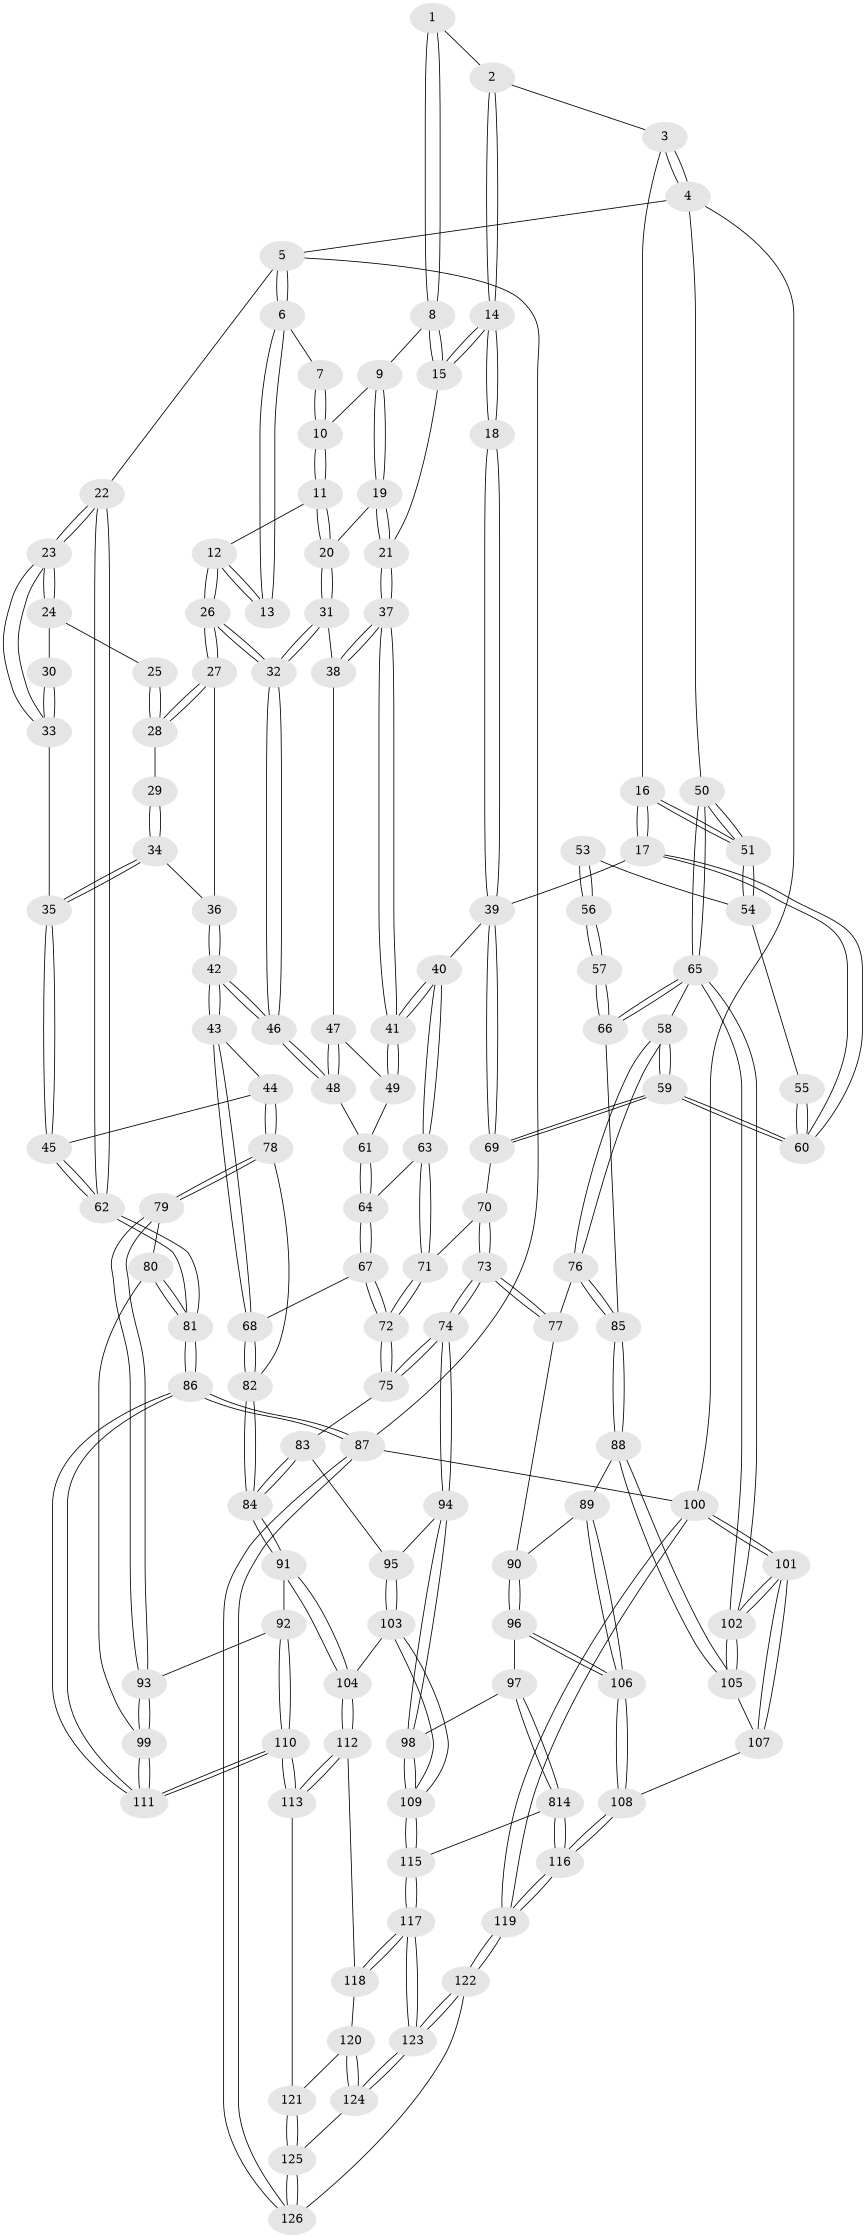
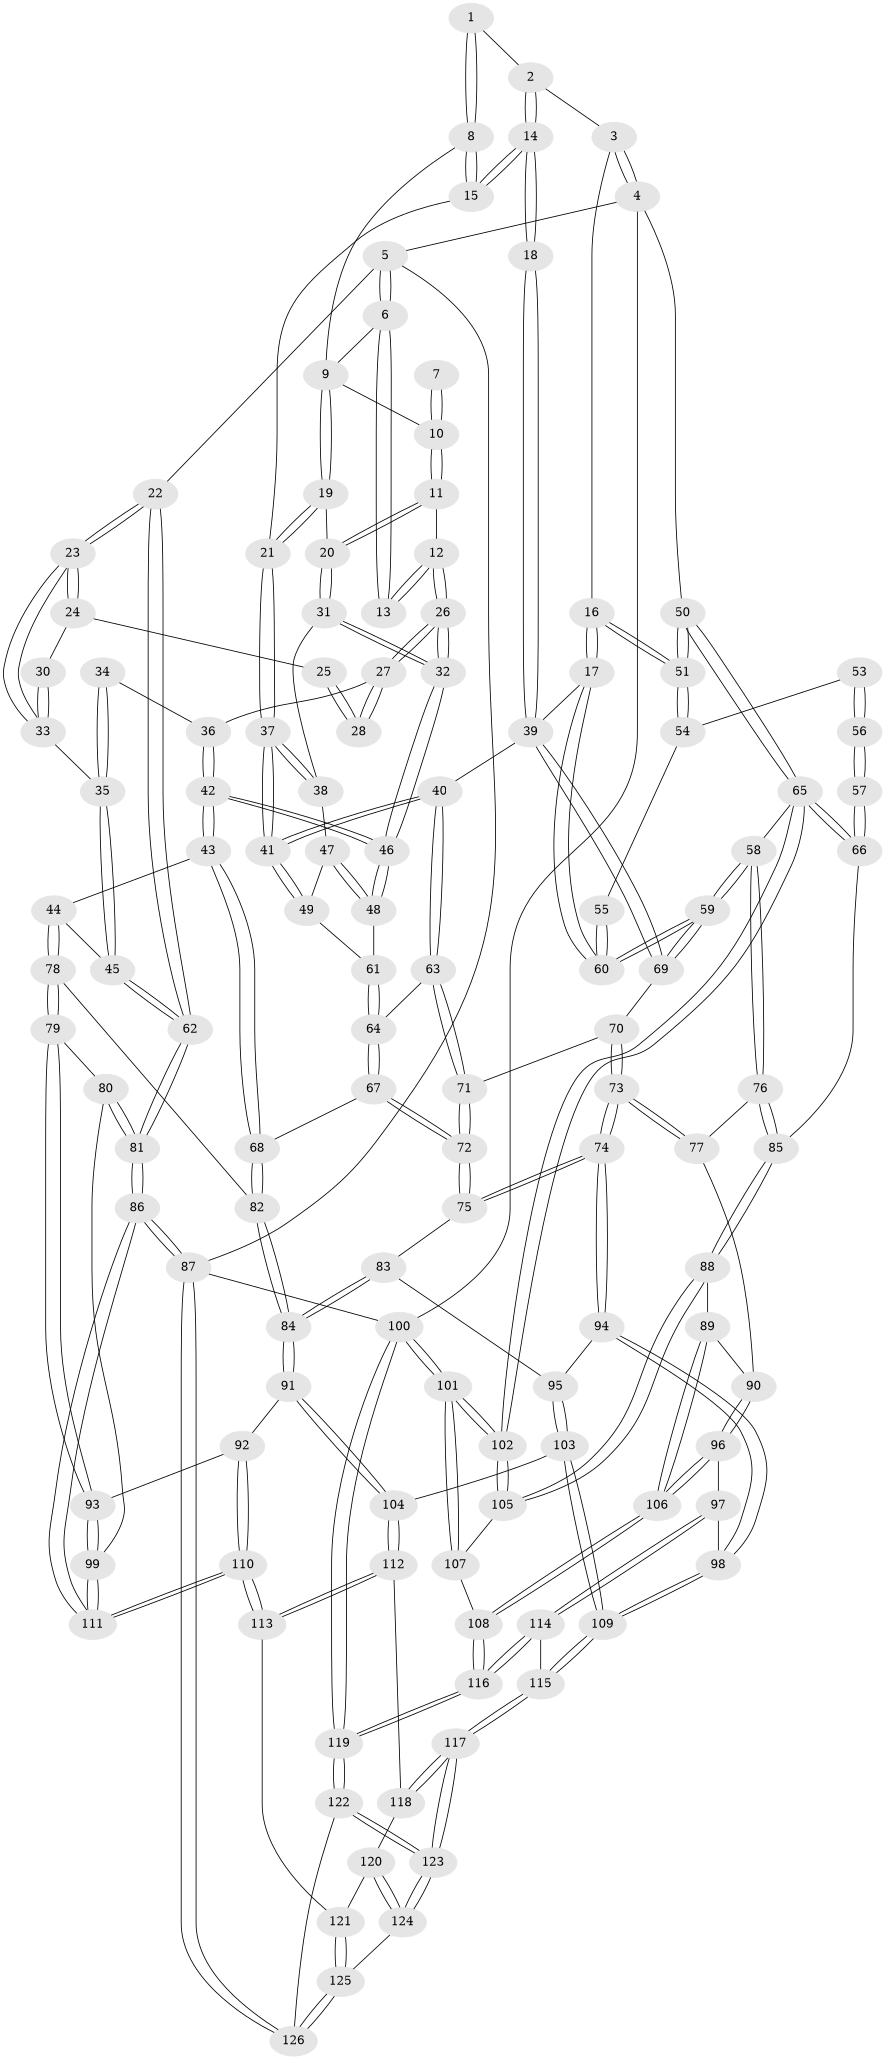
(301, 345) -> (356, 345)
(155, 792) -> none
(560, 1803) -> (541, 1625)
